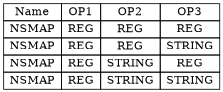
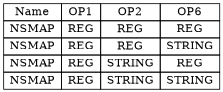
(190, 12) -> (190, 12)
